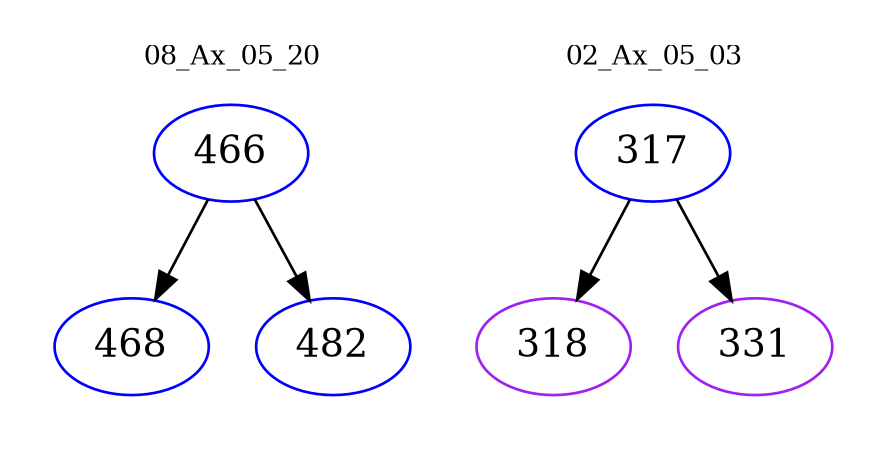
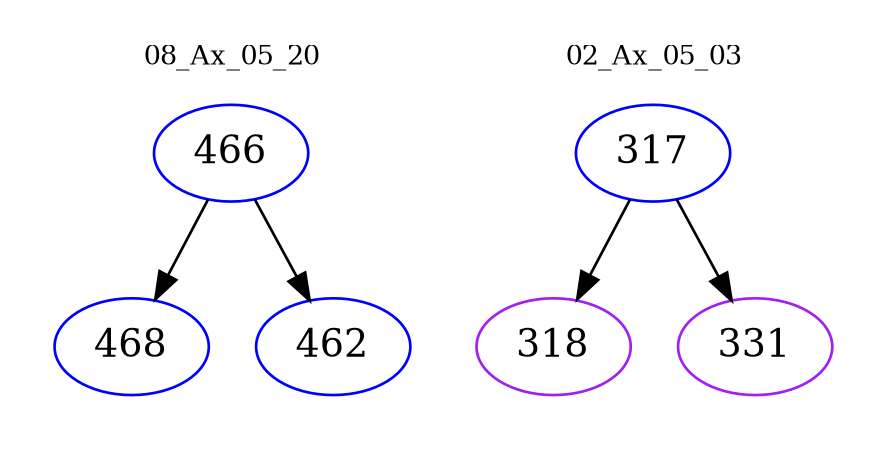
(333, 347) -> (333, 347)
